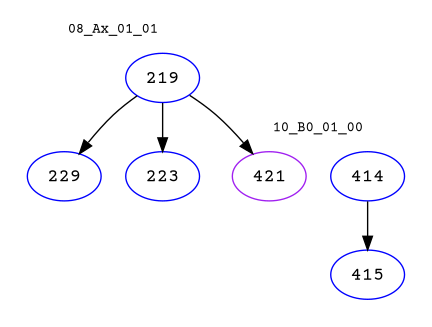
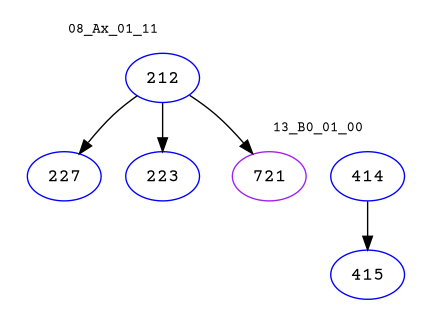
(113, 29) -> (113, 29)
(163, 78) -> (163, 78)
(318, 128) -> (318, 128)
(64, 176) -> (64, 176)
(269, 176) -> (269, 176)
